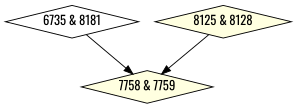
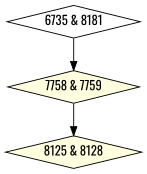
(189, 52) -> (74, 115)
